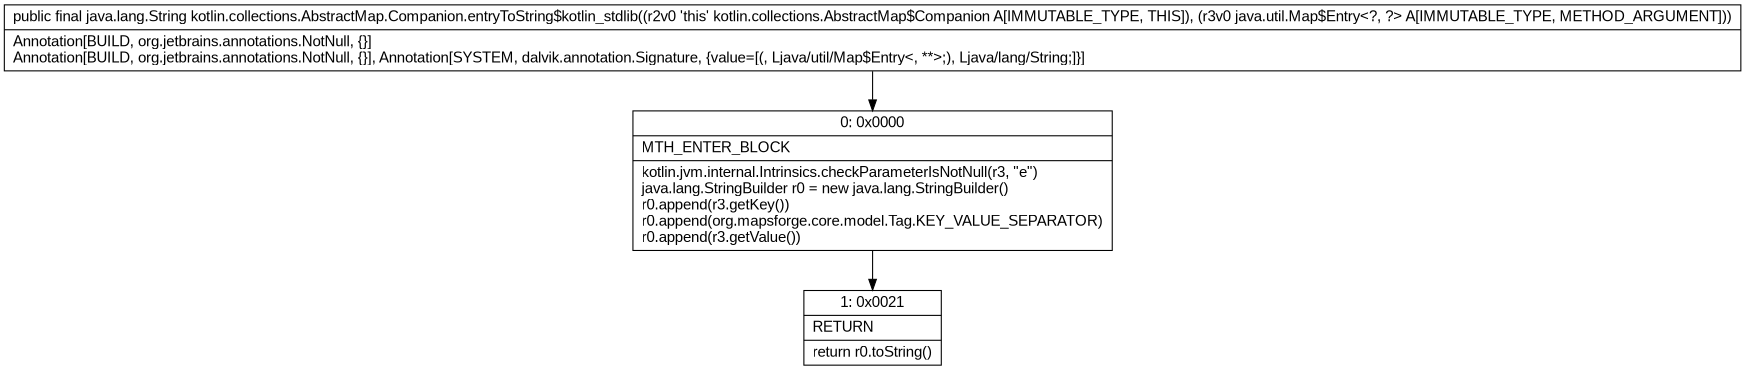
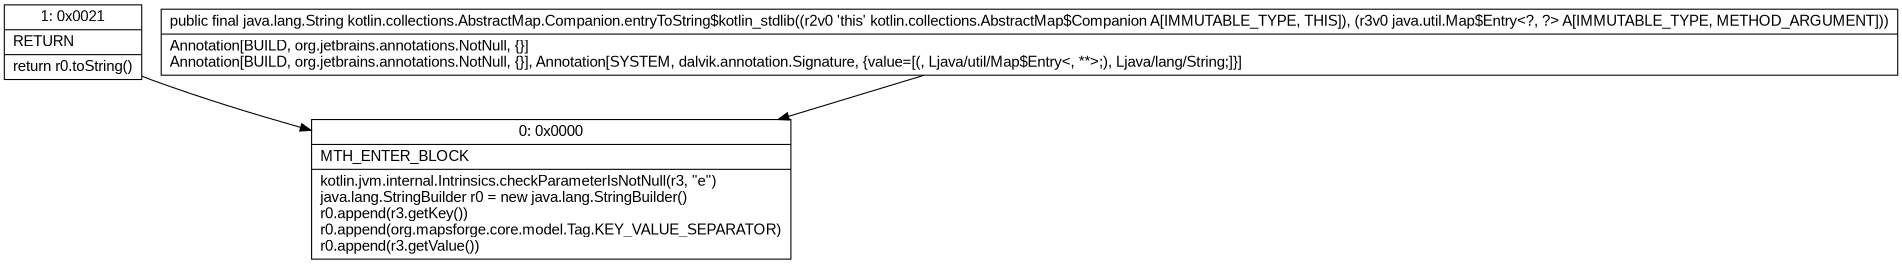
(873, 265) -> (221, 103)
